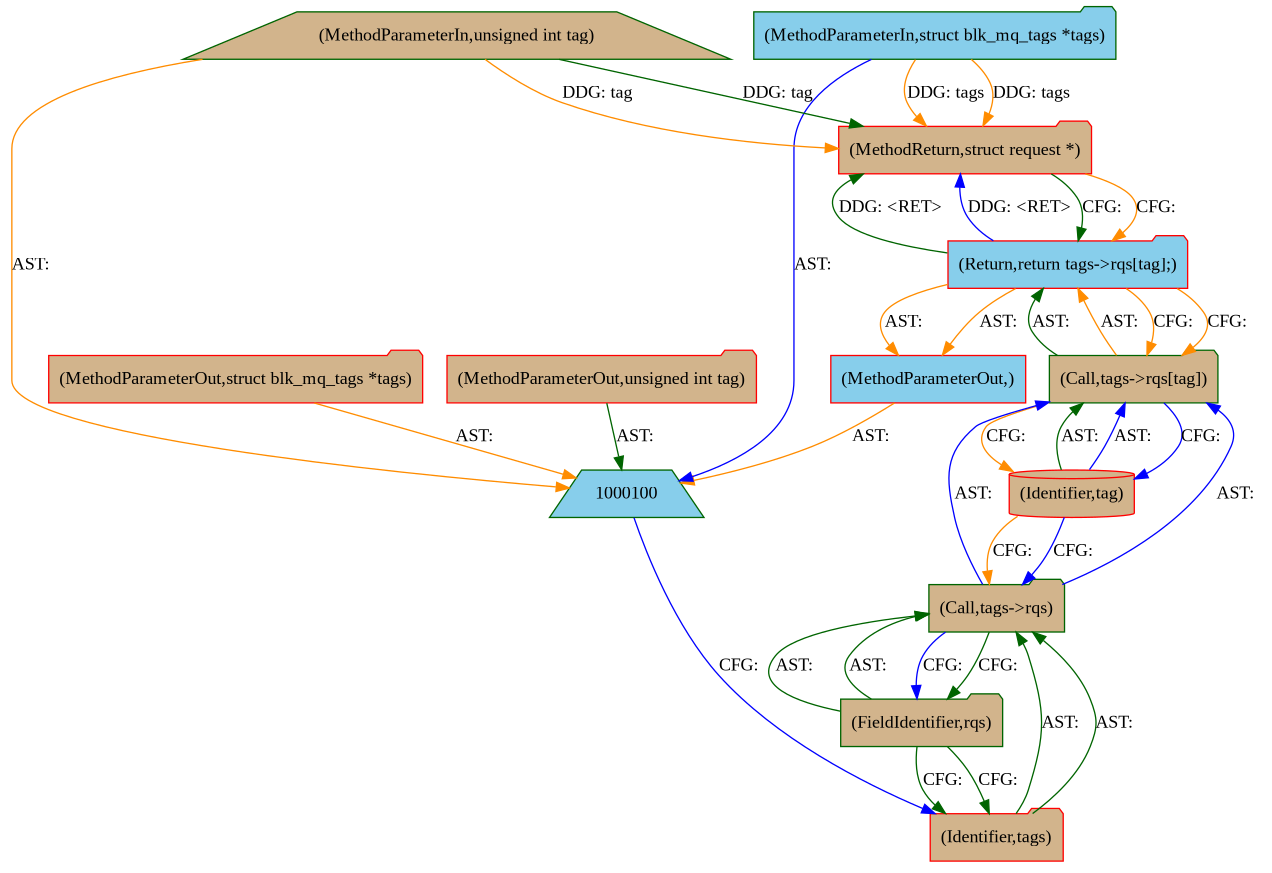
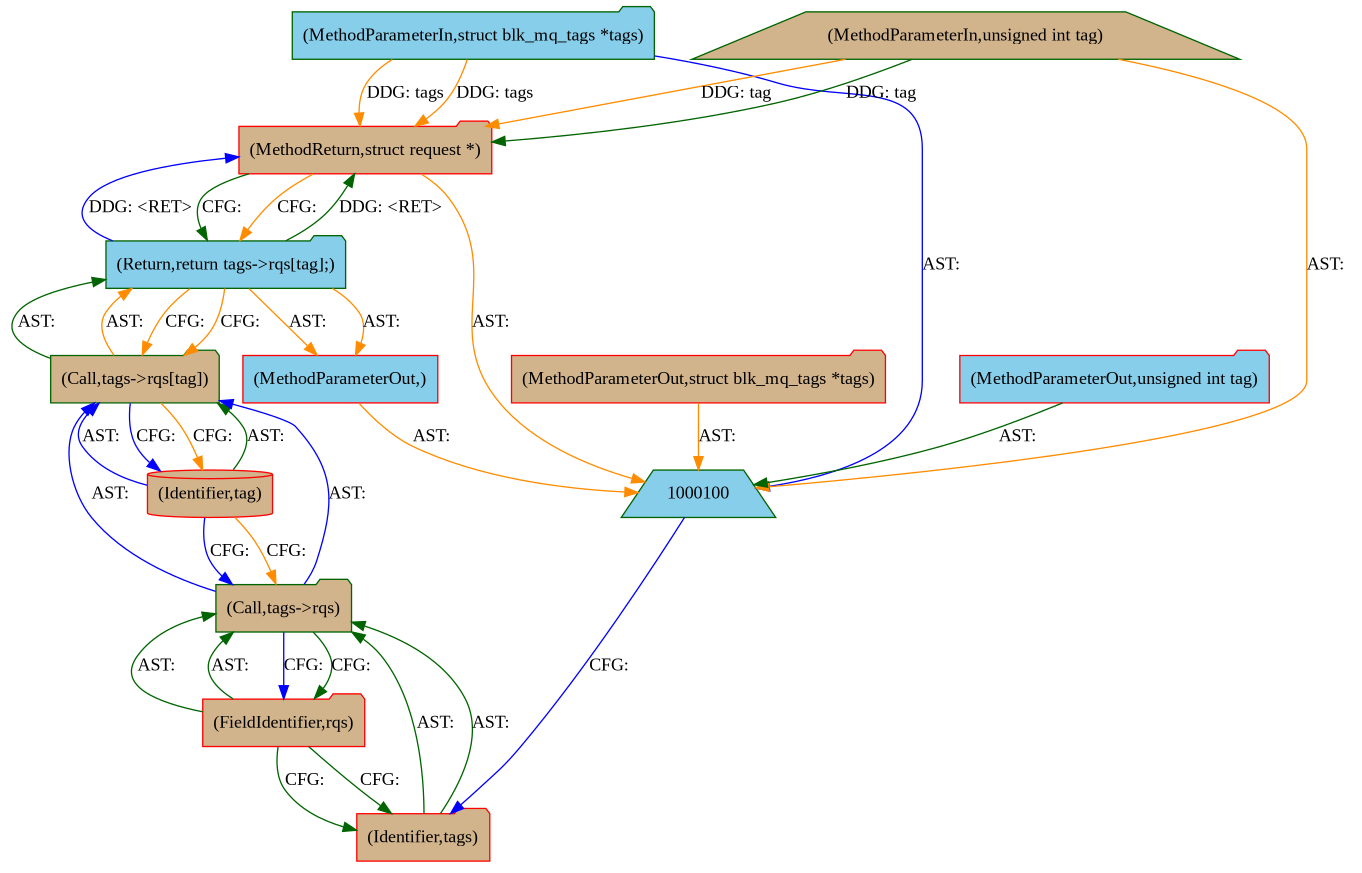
(1068, 265) -> (226, 265)
none -> (477, 359)
(602, 379) -> (1115, 379)
(922, 723) -> (284, 723)
